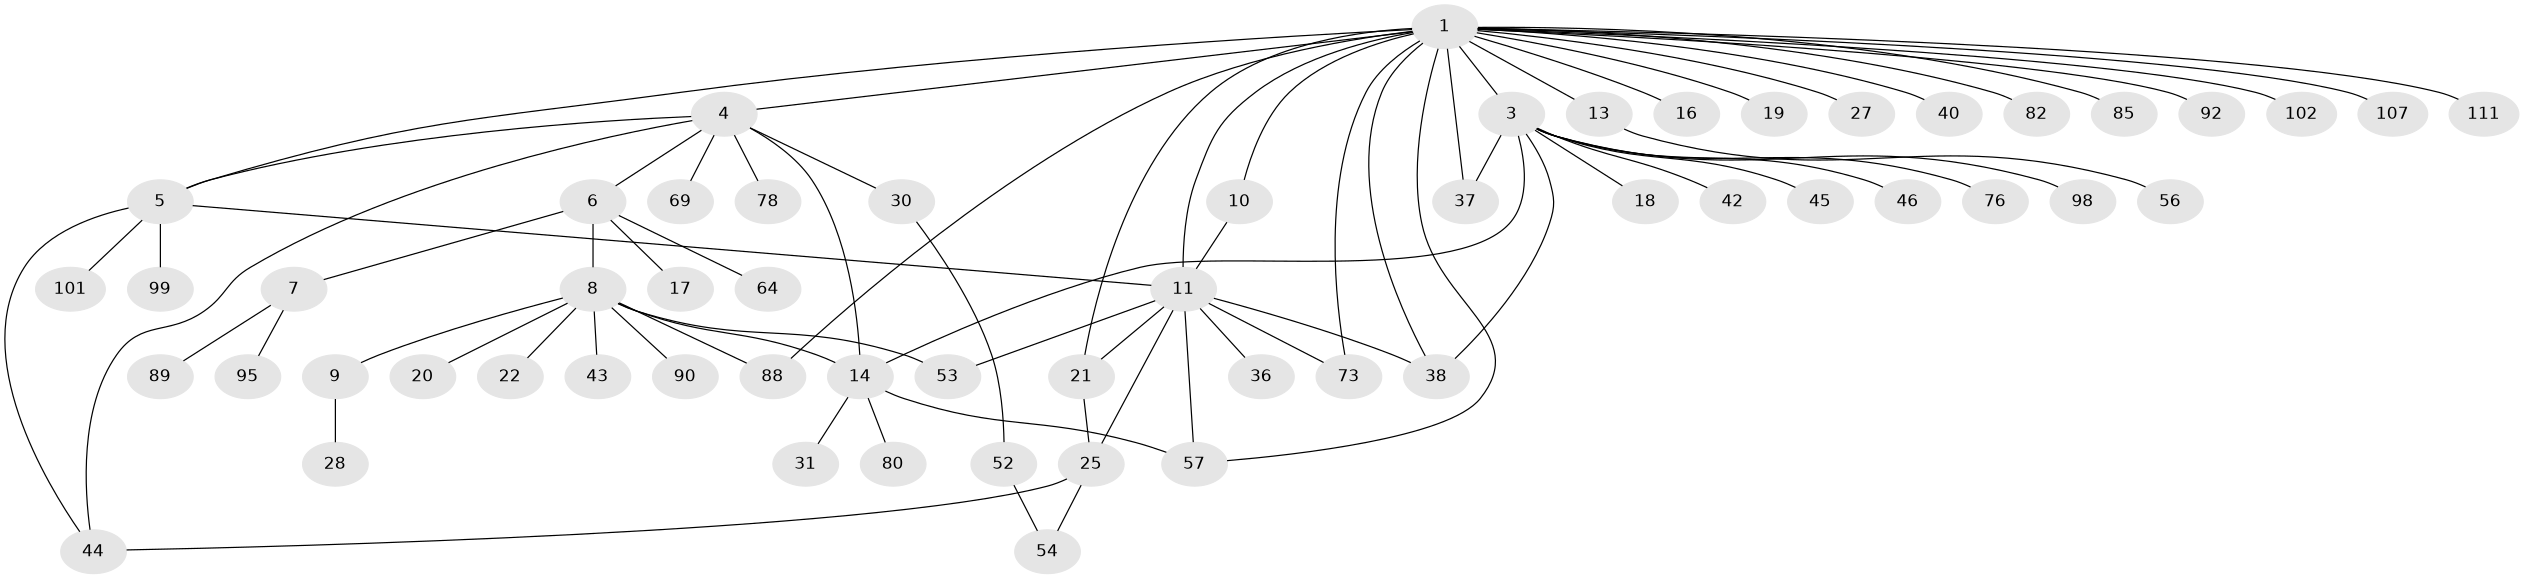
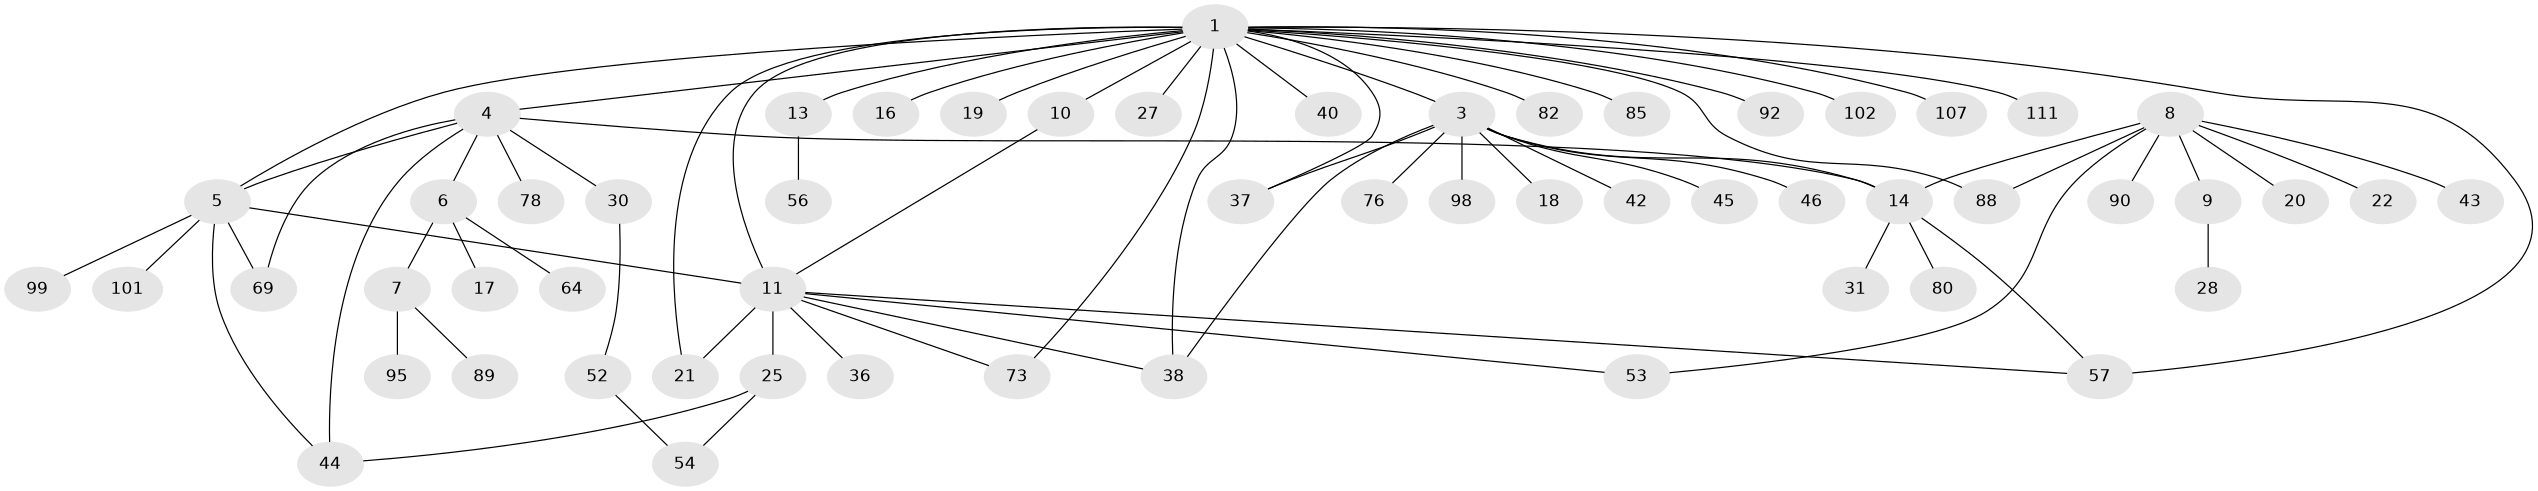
none -> (241, 246)
(593, 247) -> none
(1086, 421) -> none
